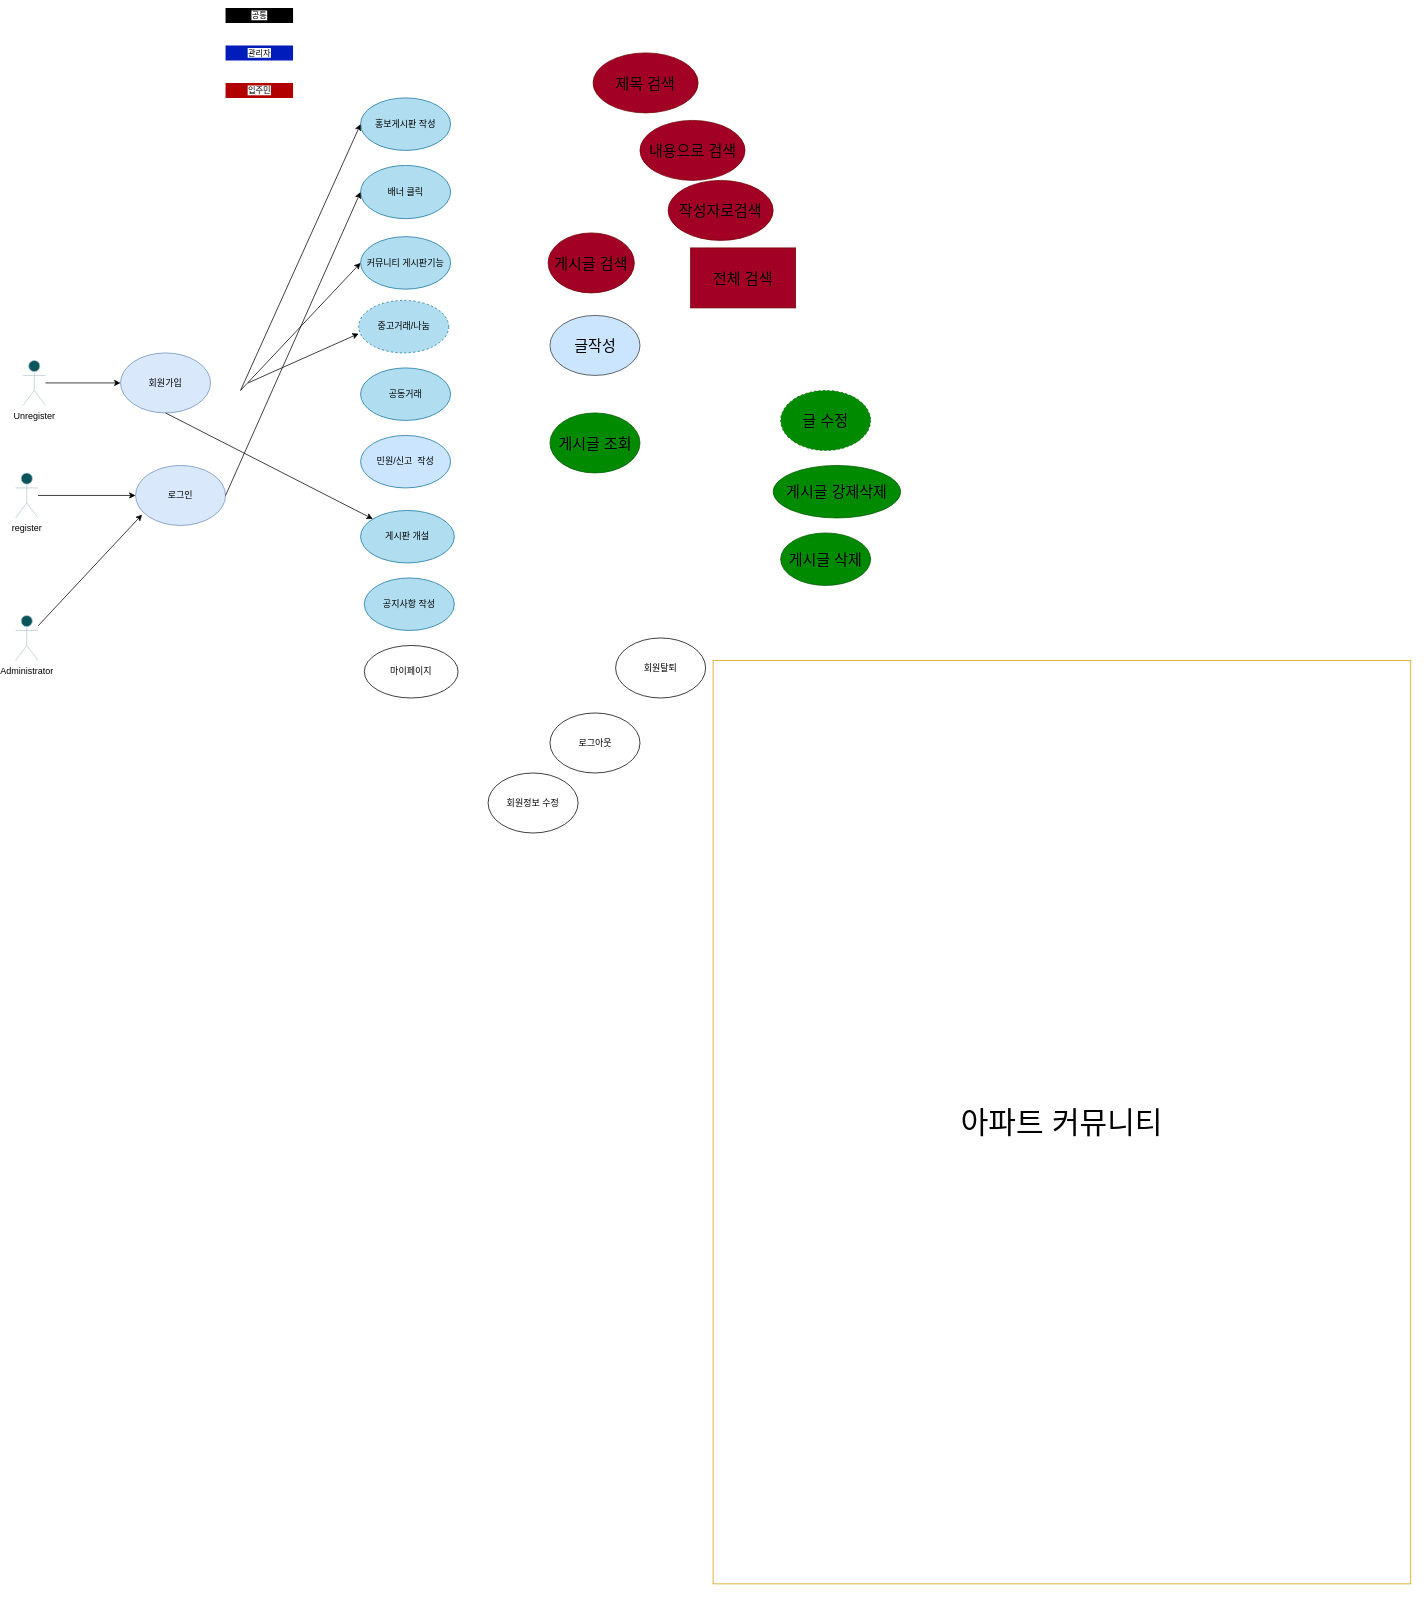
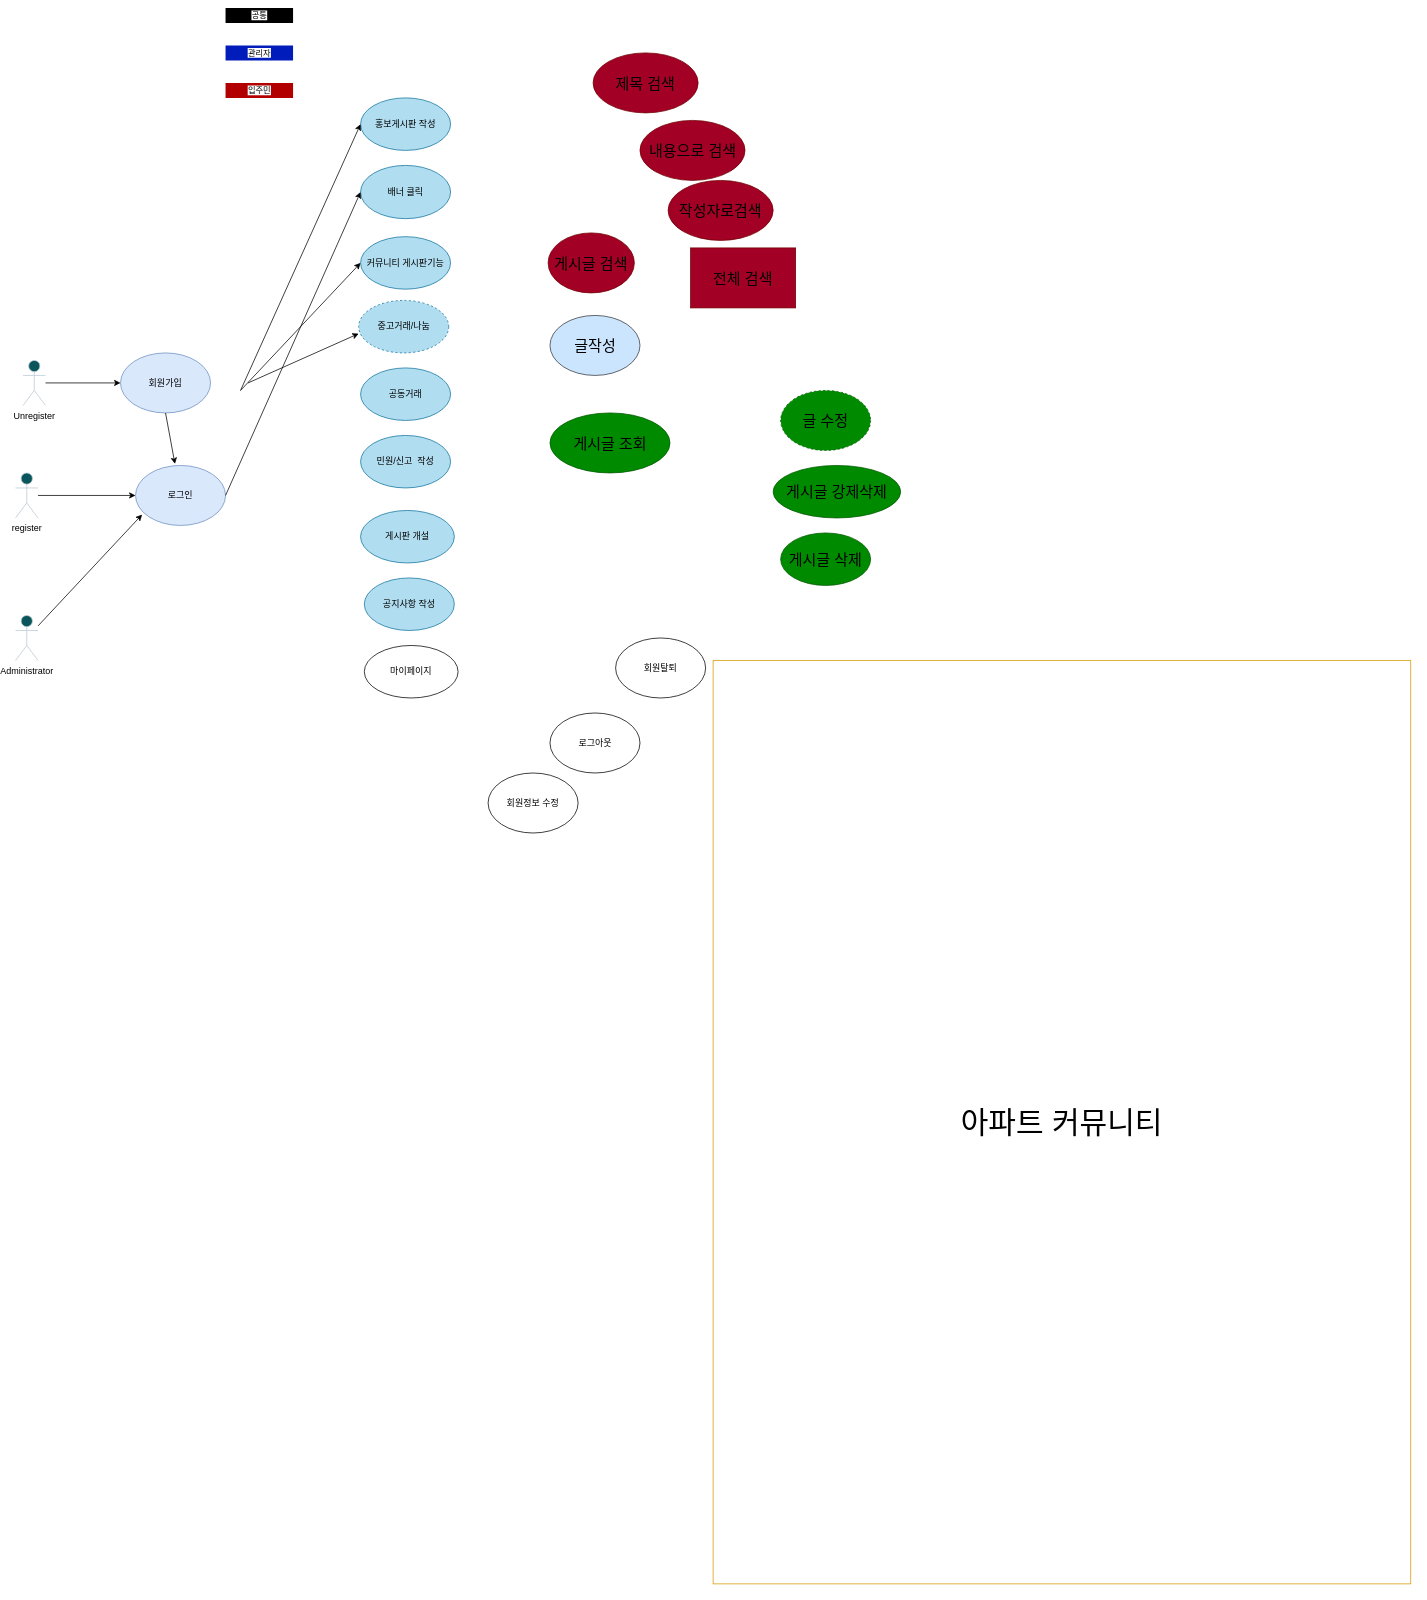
(595, 443) -> (610, 443)
(405, 462) -> (405, 462)
(267, 465) -> (170, 436)
